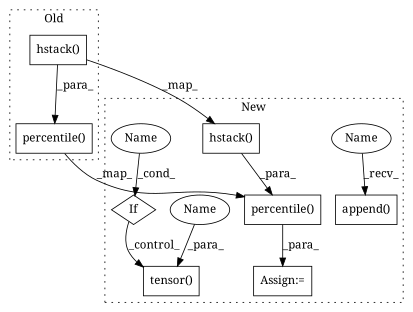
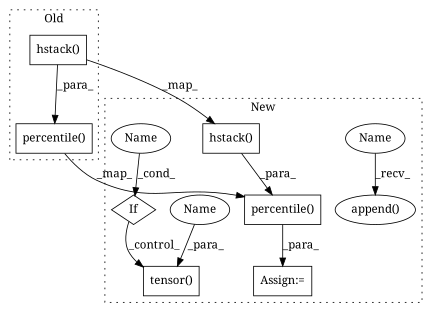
(366, 210) -> (375, 210)
